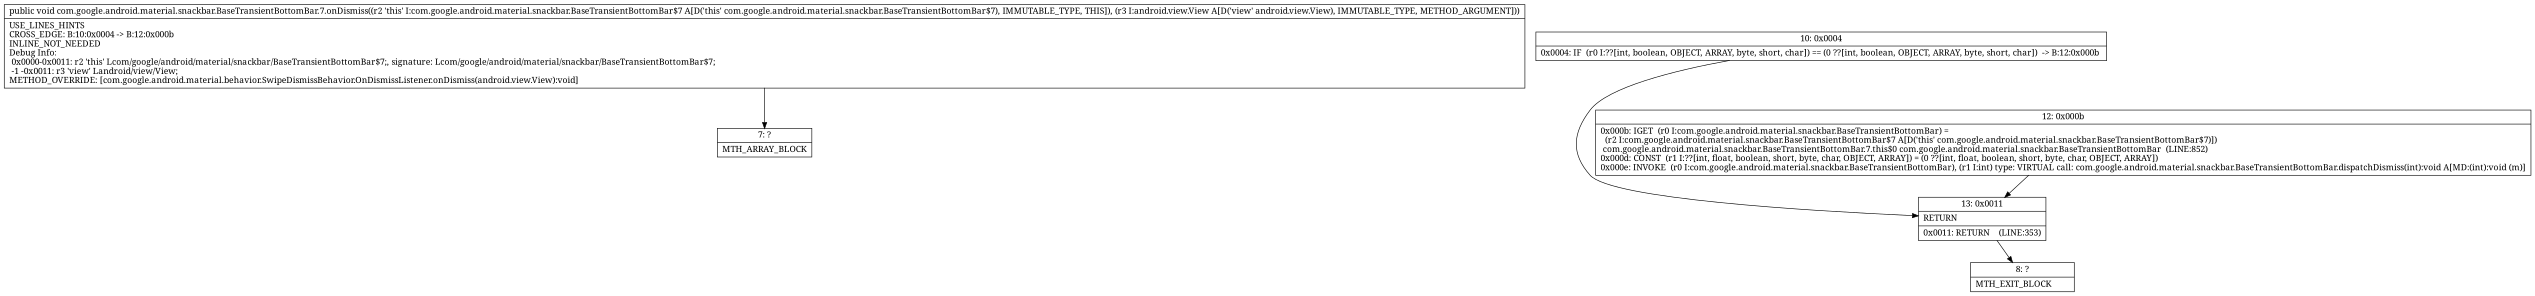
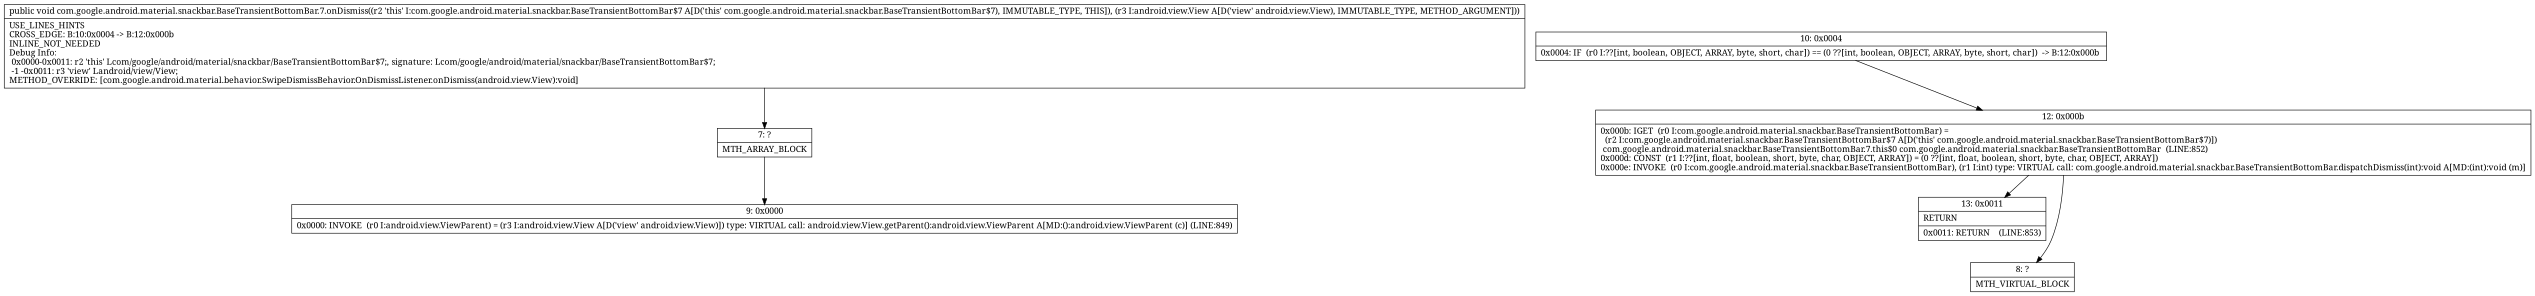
(1639, 192) -> (1916, 84)
none -> (765, 219)
(1982, 233) -> (1982, 233)
(2003, 249) -> (2058, 218)
(2014, 284) -> (2022, 284)
